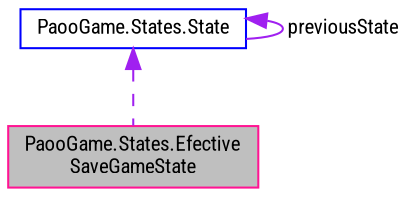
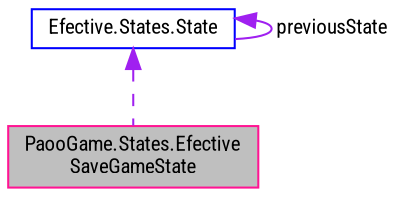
(133, 29) -> (133, 29)
